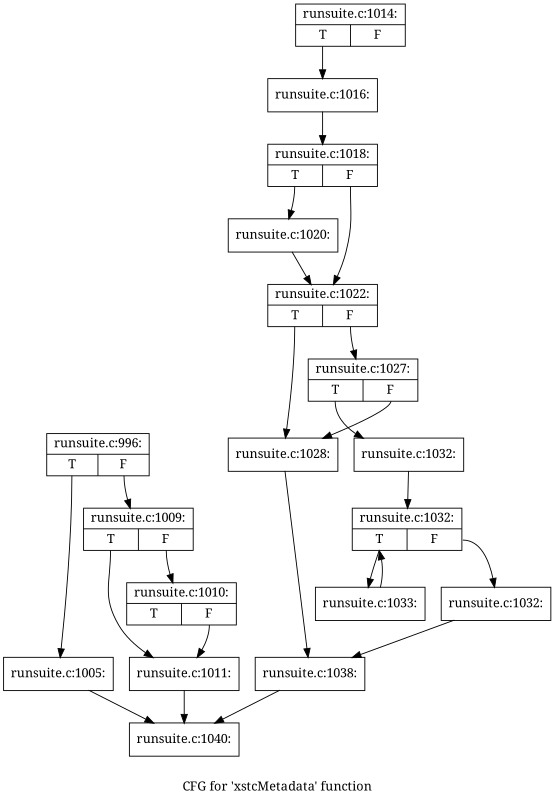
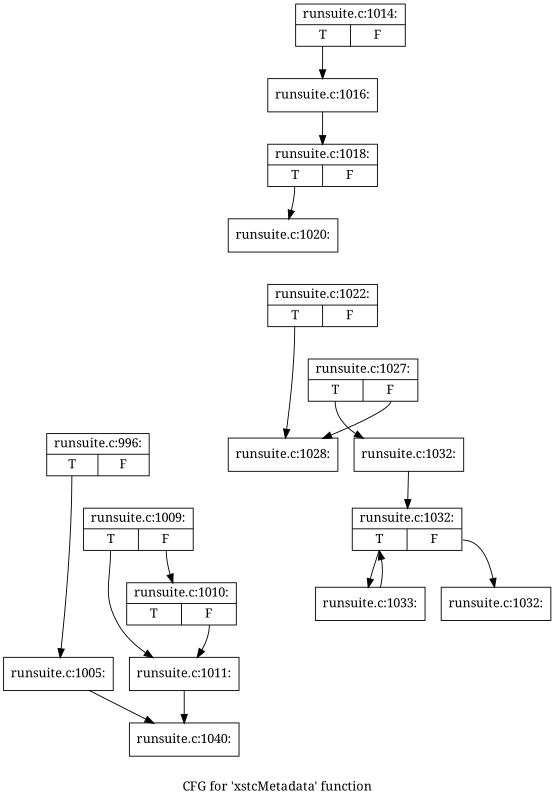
(350, 232) -> none
(299, 264) -> none
(351, 339) -> none
(125, 488) -> none
(310, 674) -> none
